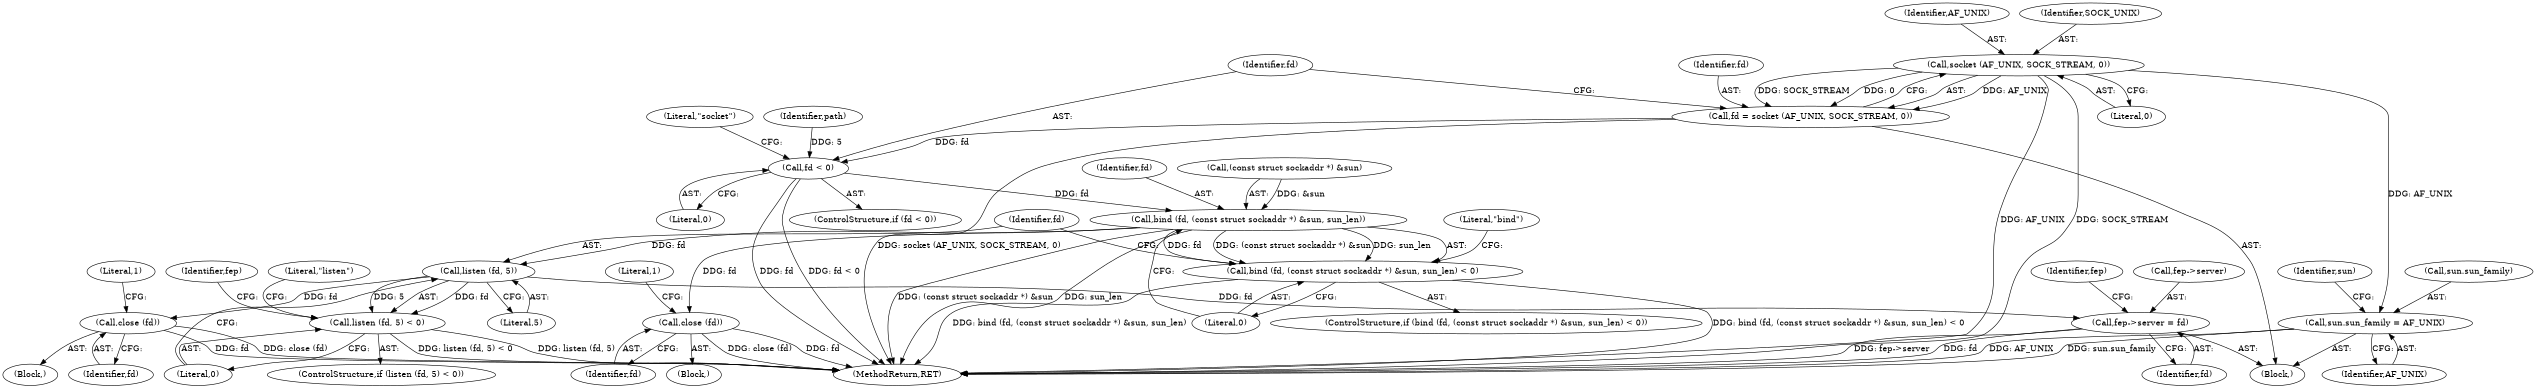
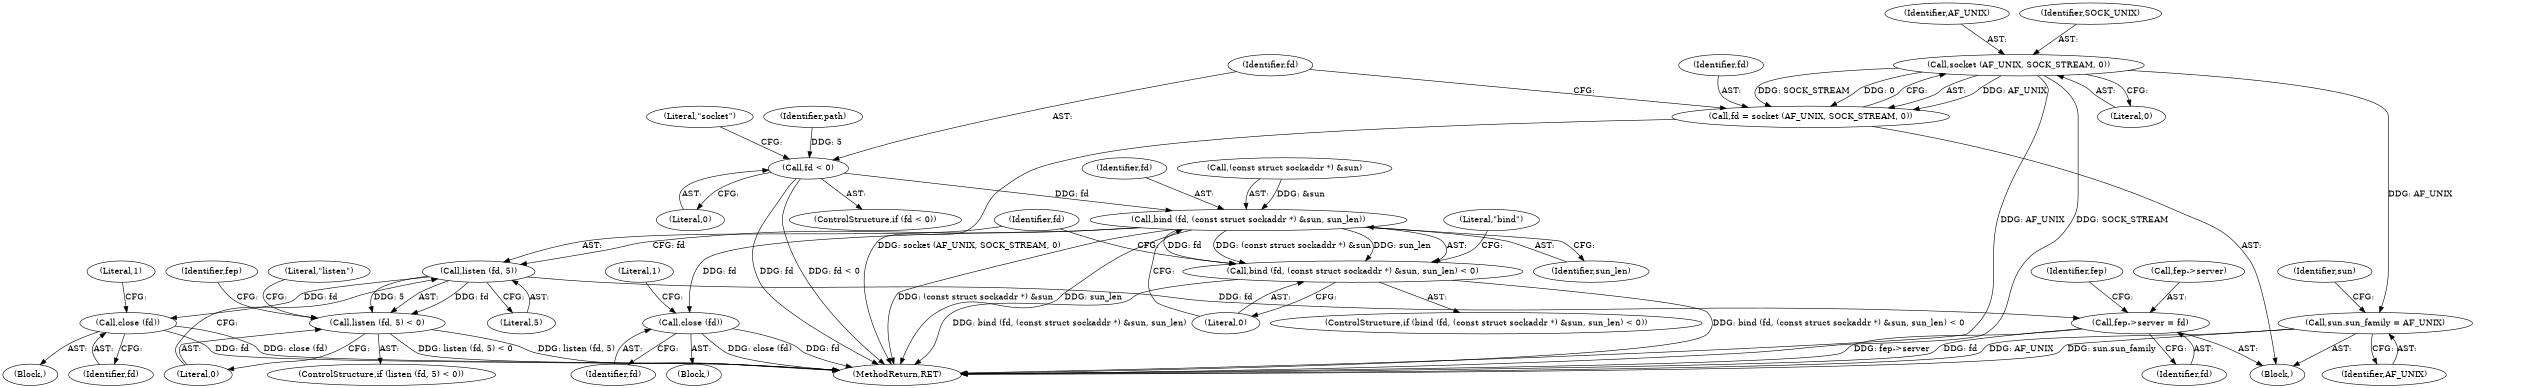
(1258, 124) -> none
(669, 246) -> (669, 246)
none -> (1591, 272)
(2469, 272) -> none
